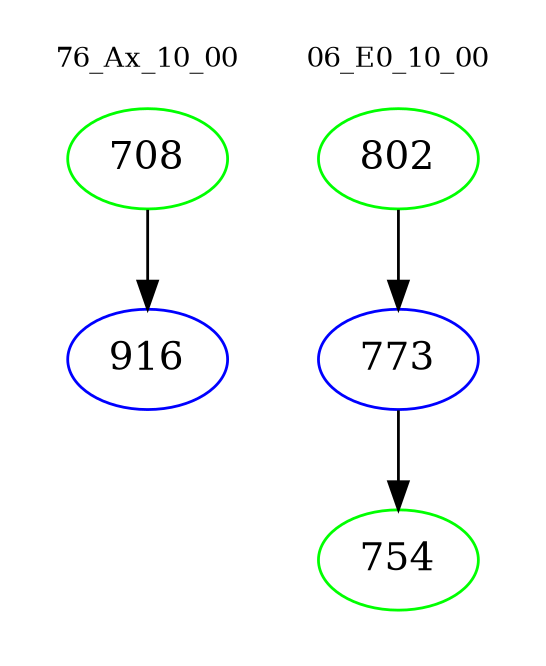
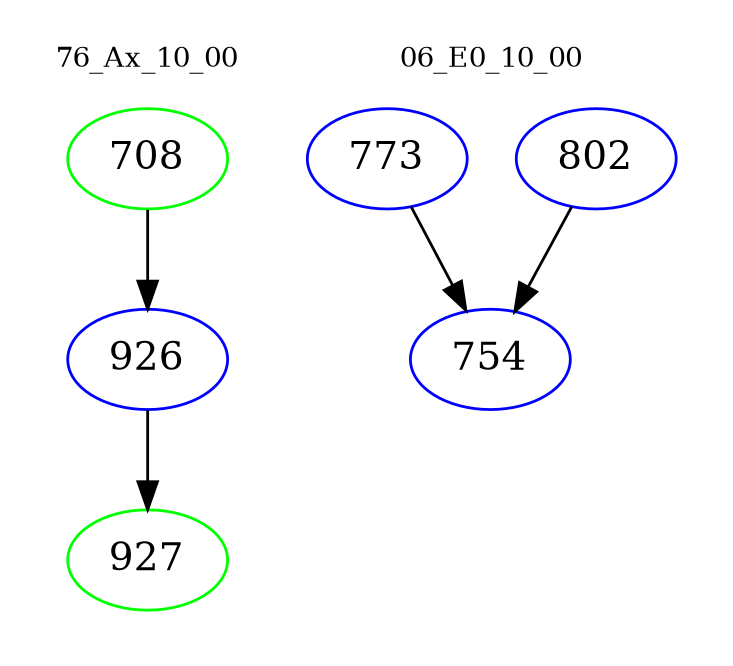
(398, 159) -> (596, 159)
(398, 245) -> (550, 247)
(148, 359) -> (148, 359)
none -> (148, 560)
(398, 560) -> (490, 359)
